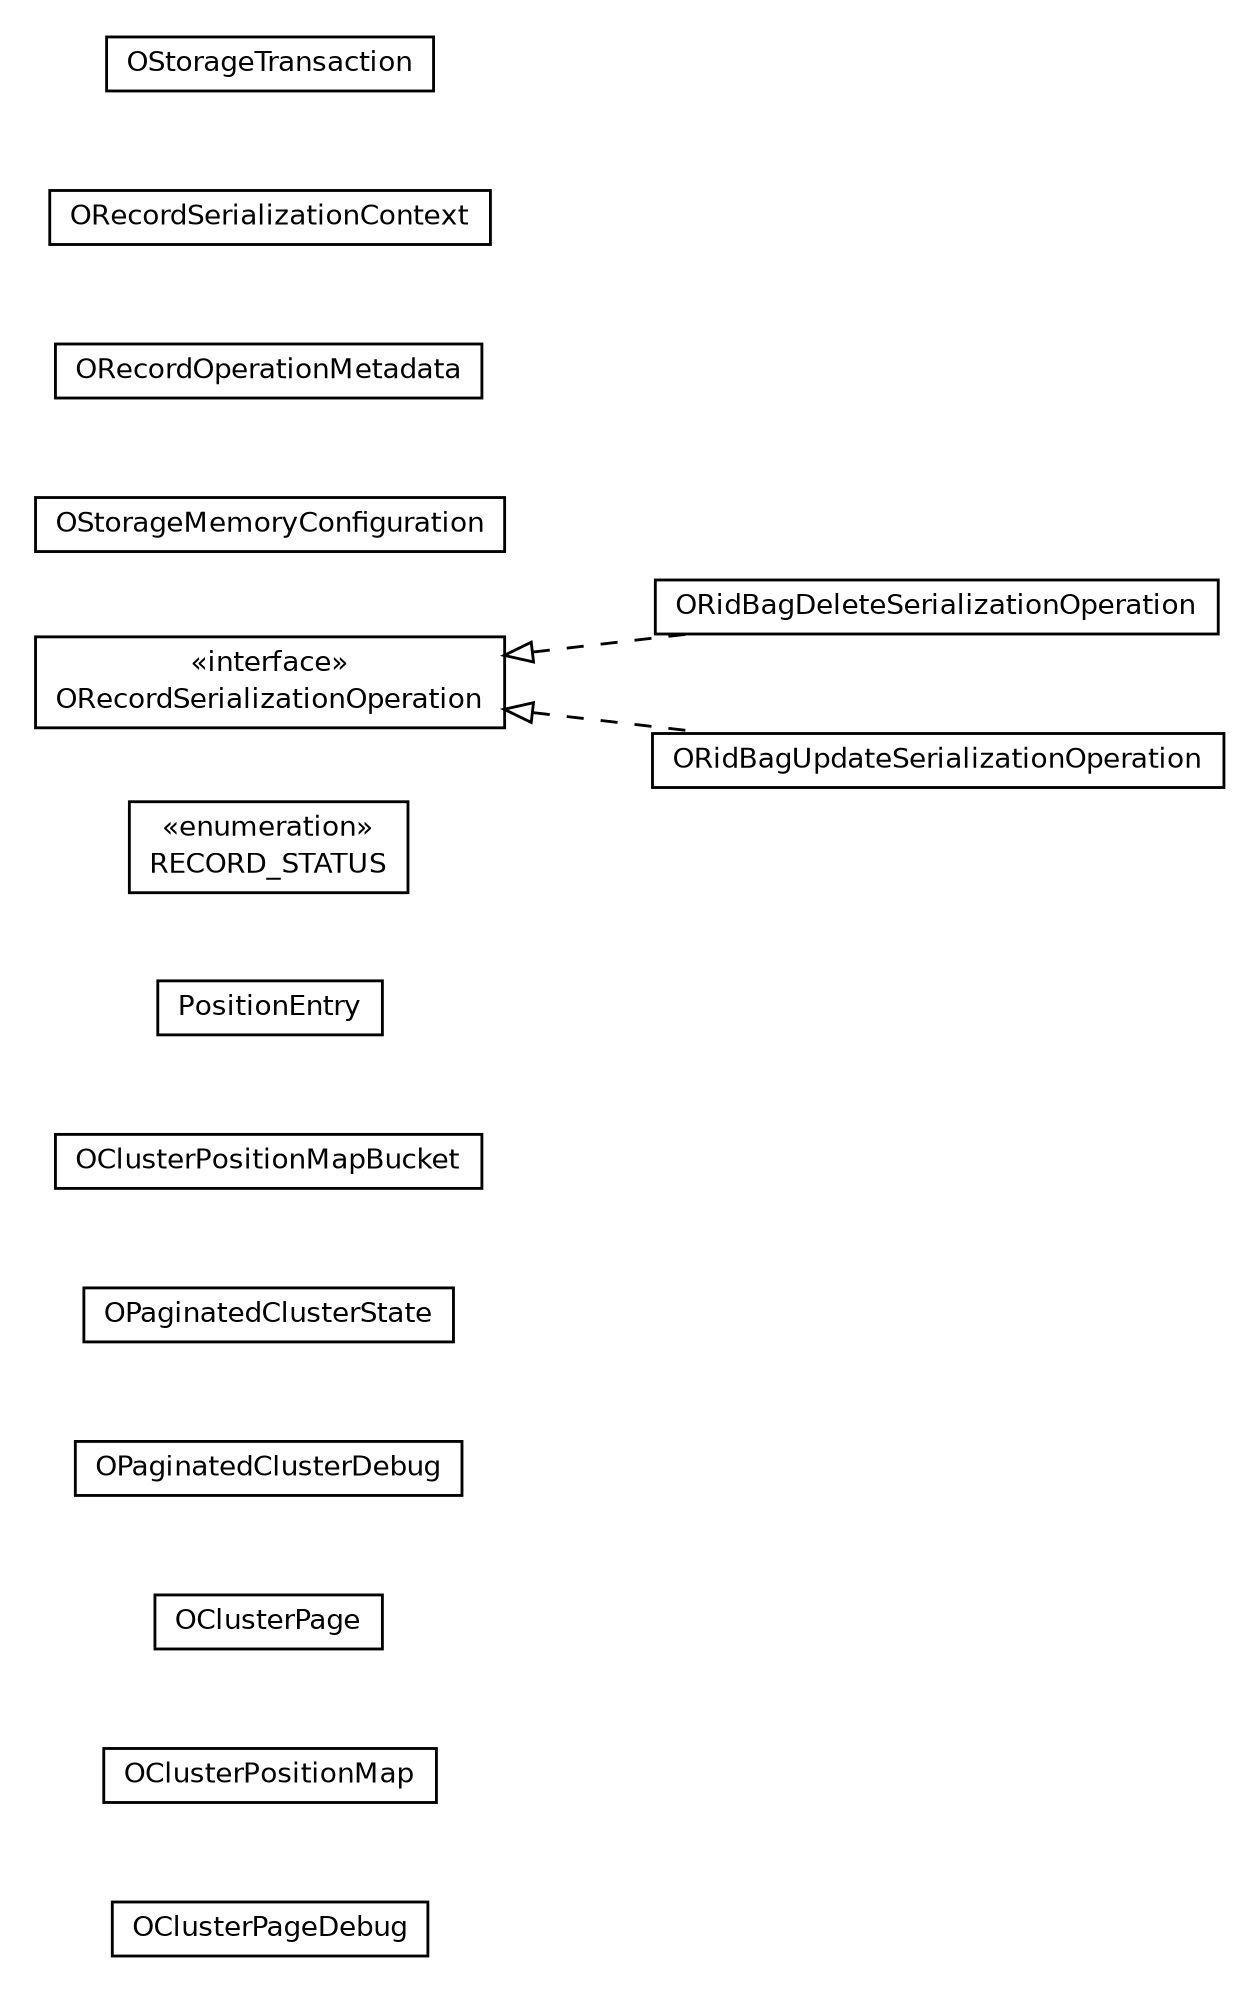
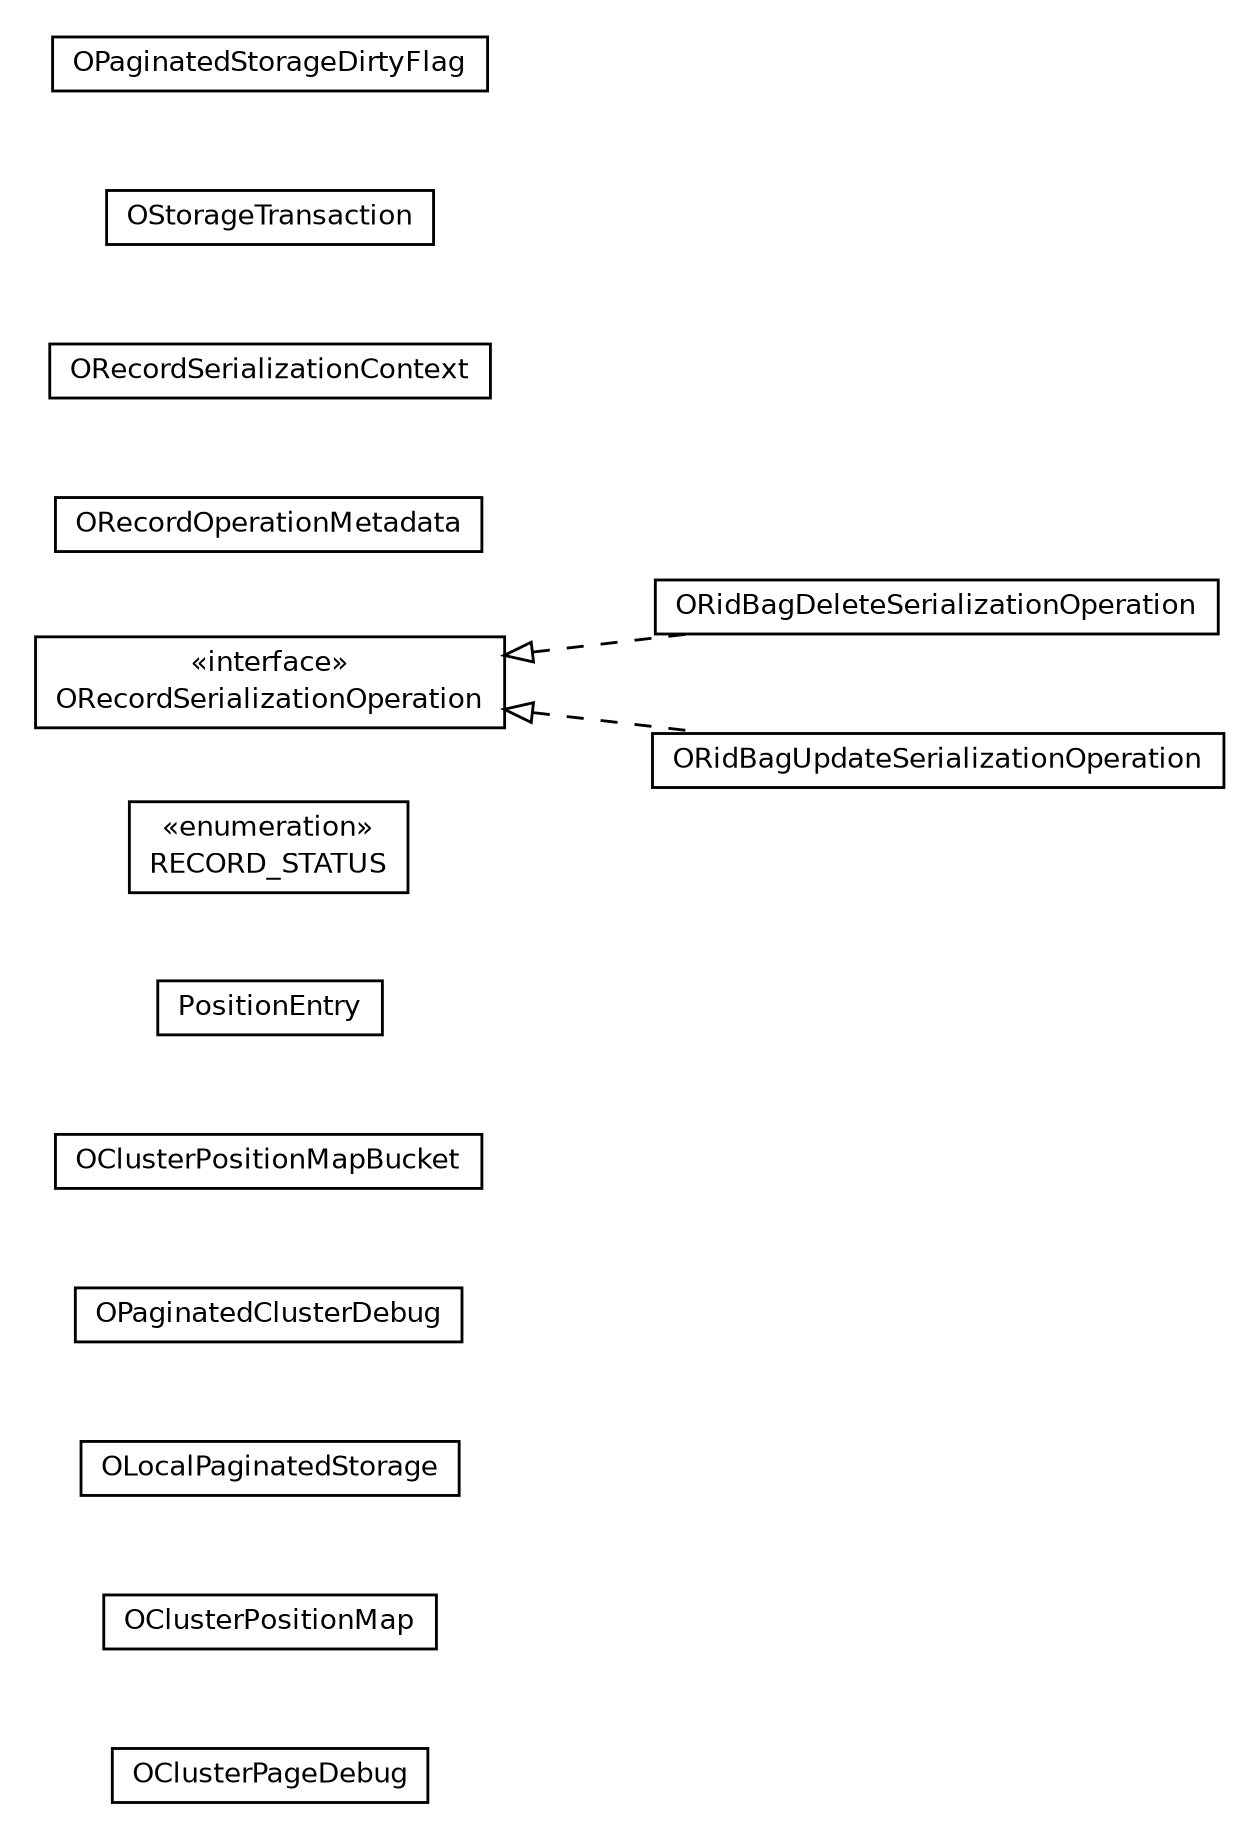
none -> (269, 63)
(269, 523) -> none
(269, 1313) -> none
none -> (269, 1467)
(269, 1621) -> none
